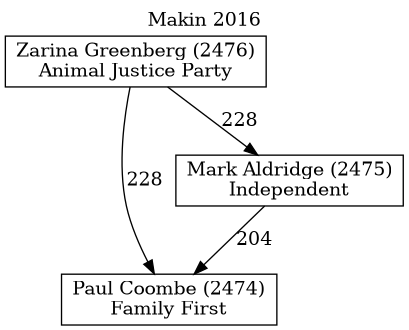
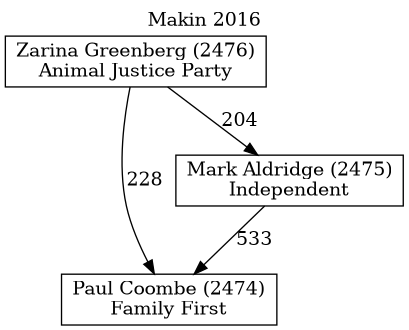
(240, 121) -> (240, 121)
(255, 240) -> (255, 240)
